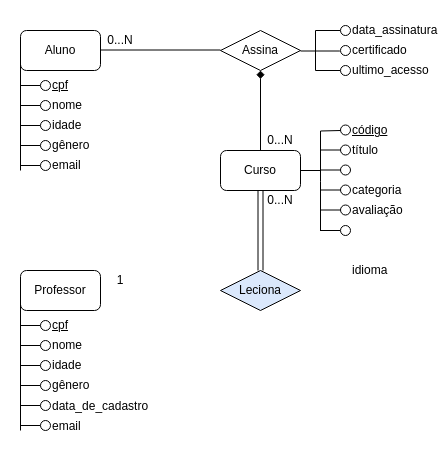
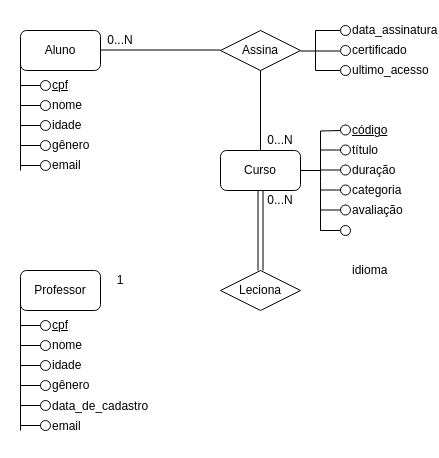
(261, 79) -> (261, 75)
none -> (371, 170)
(261, 291) -> (261, 291)
